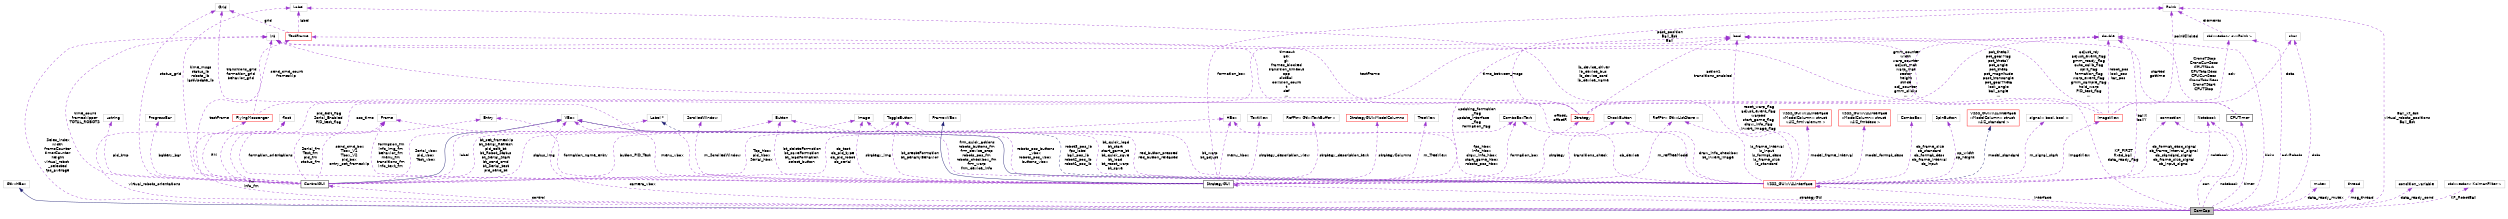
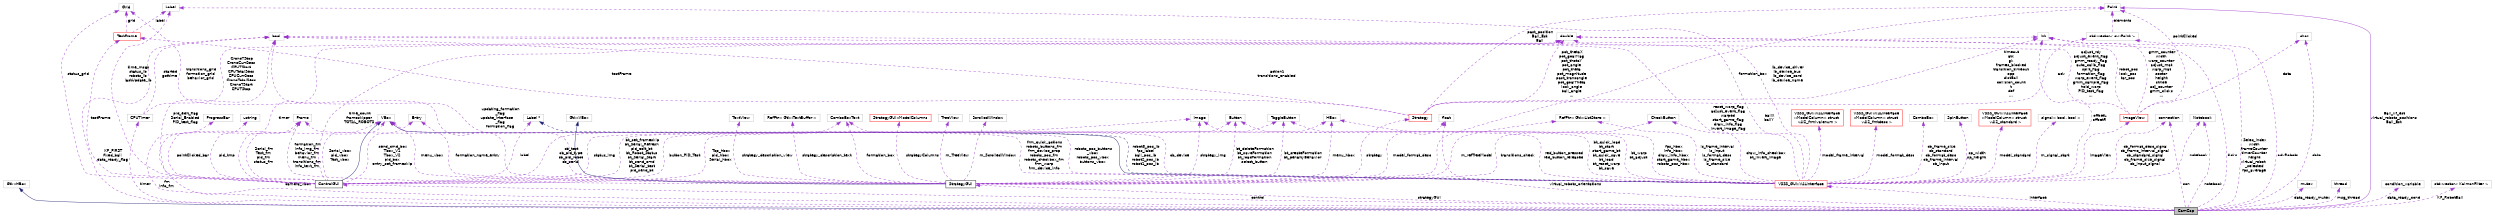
(2384, 98) -> (2371, 77)
(252, 118) -> none
(364, 118) -> (284, 118)
(945, 118) -> (579, 118)
(2240, 118) -> (140, 118)
(169, 155) -> (192, 155)
(270, 155) -> (1411, 155)
(1971, 175) -> (1982, 175)
